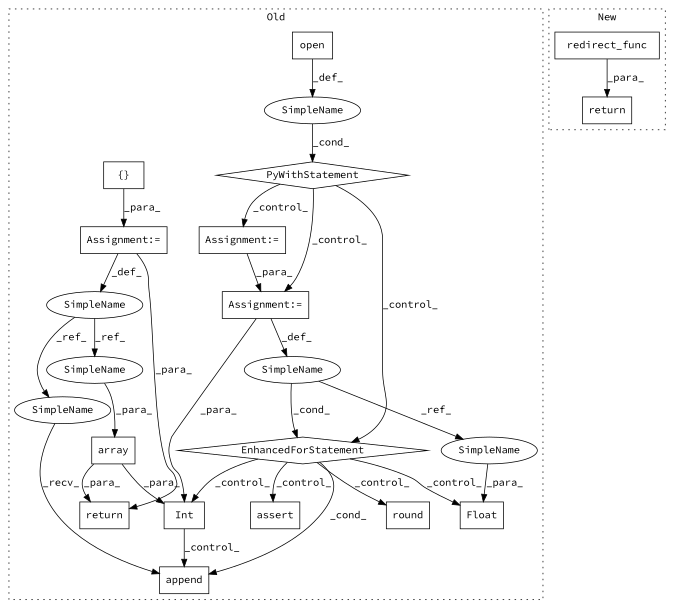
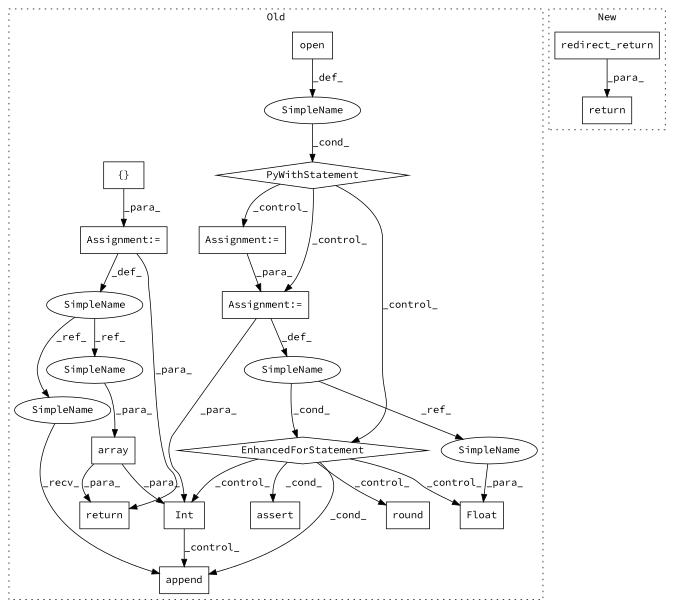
(607, 45) -> (607, 45)
(304, 483) -> (304, 483)
